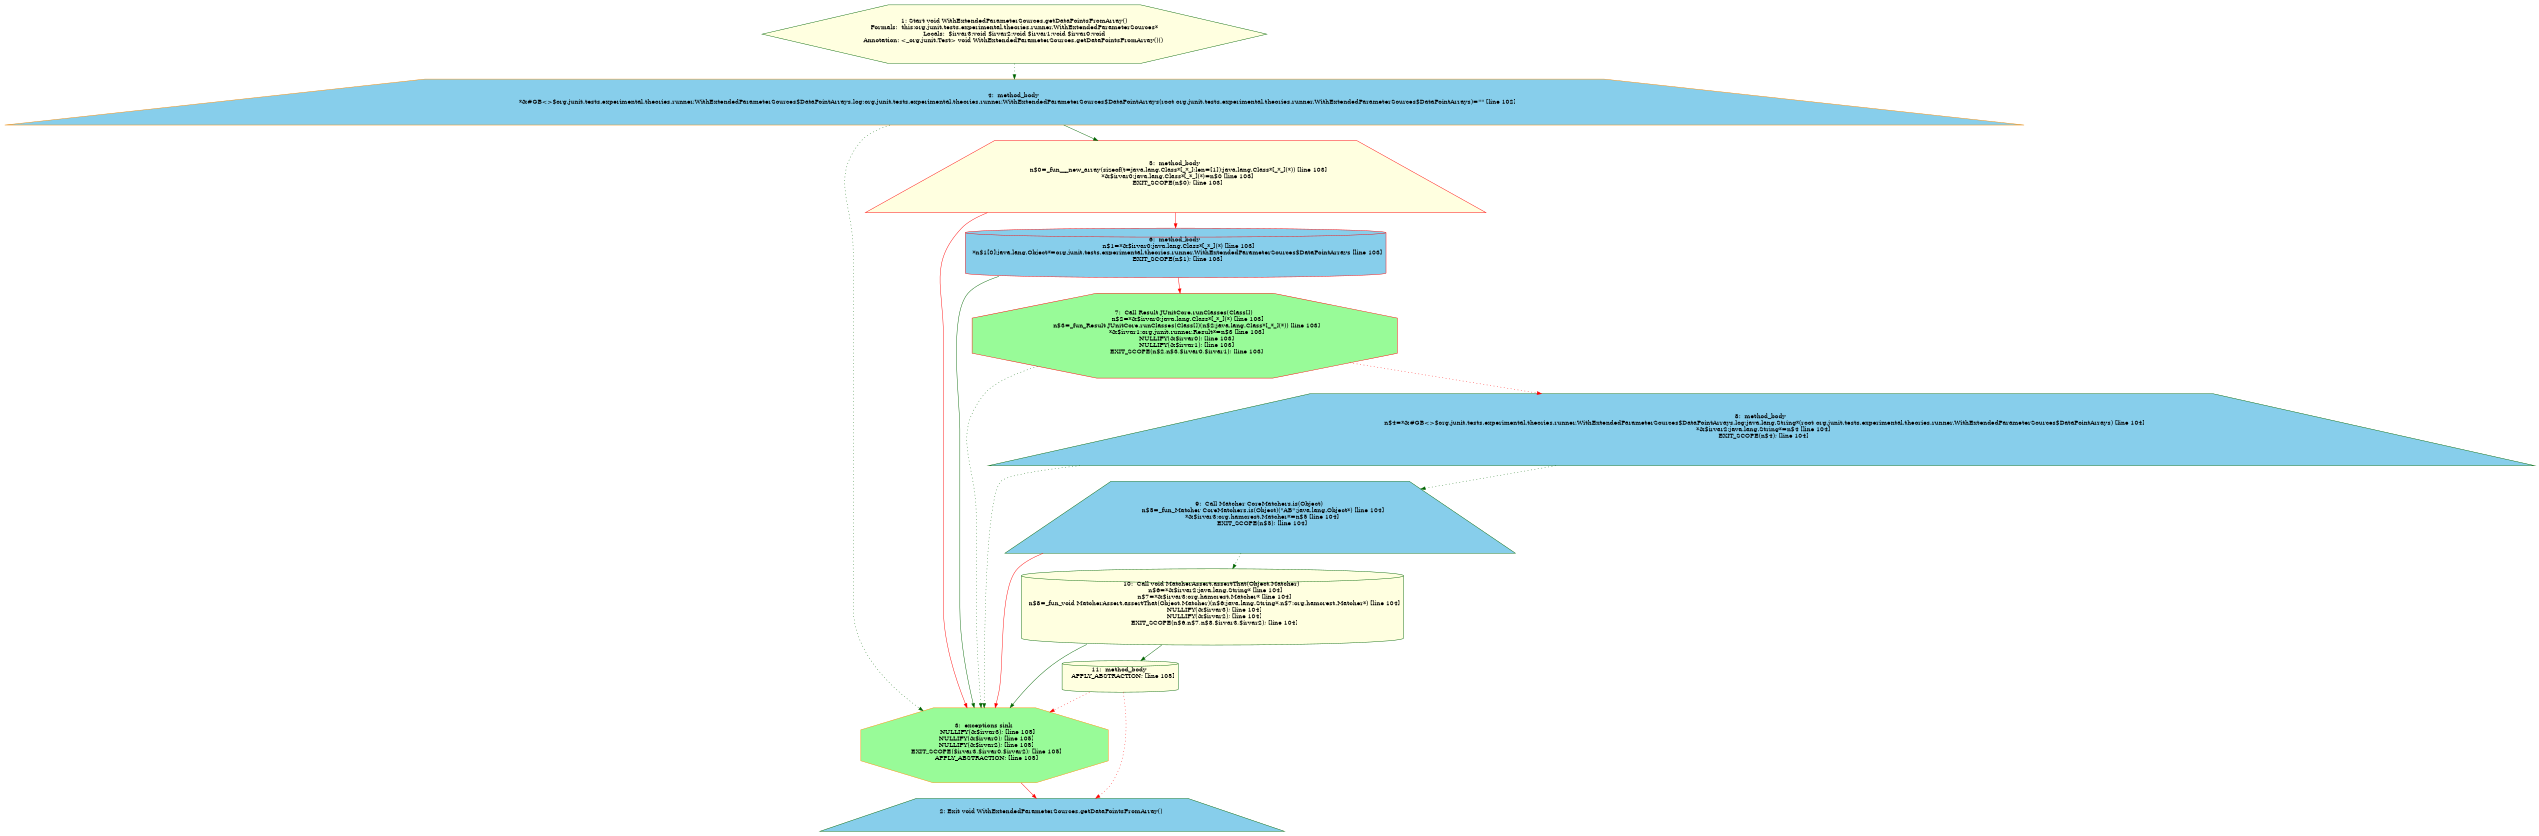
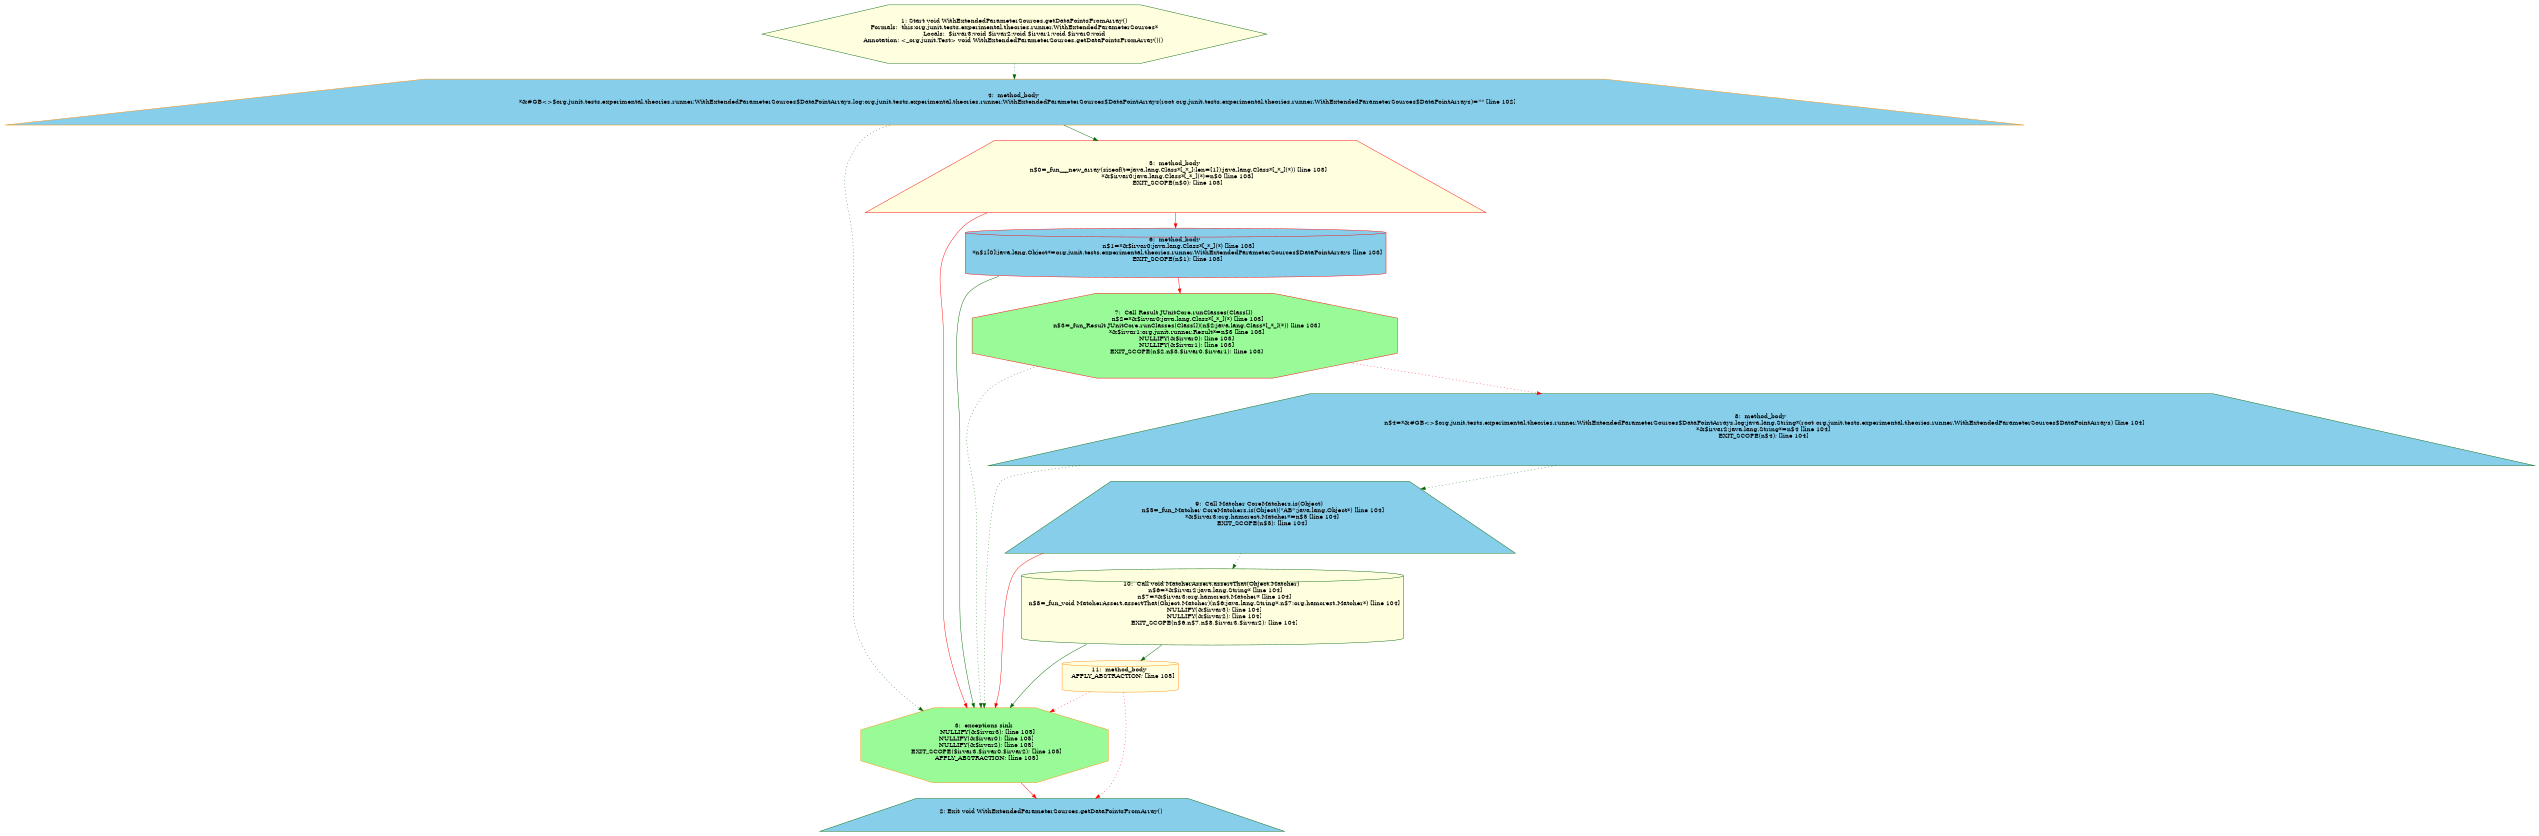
(1120, 676) -> (1120, 676)
